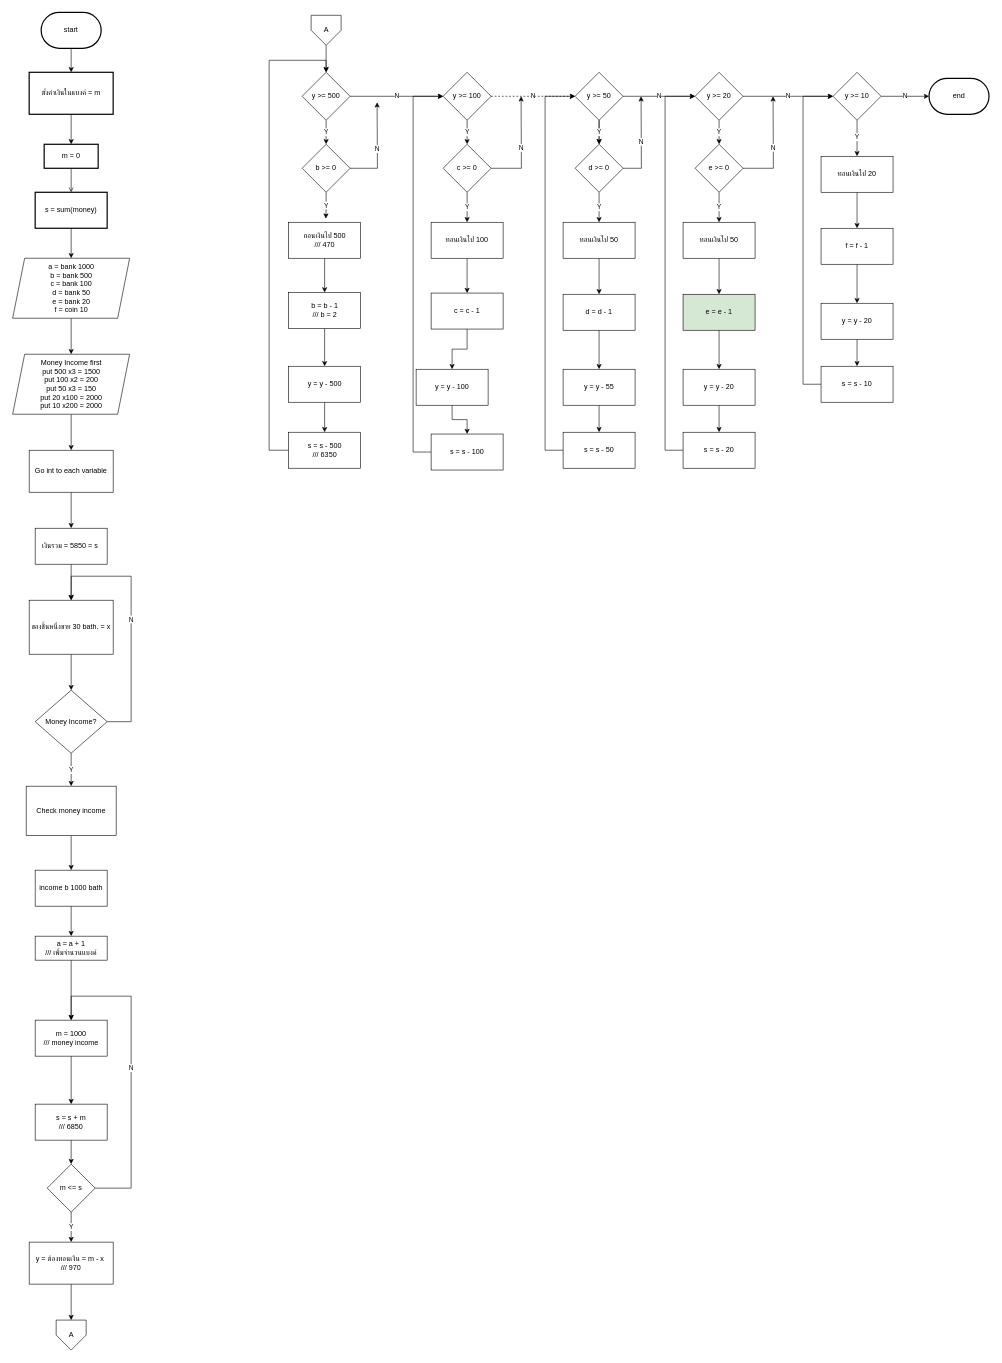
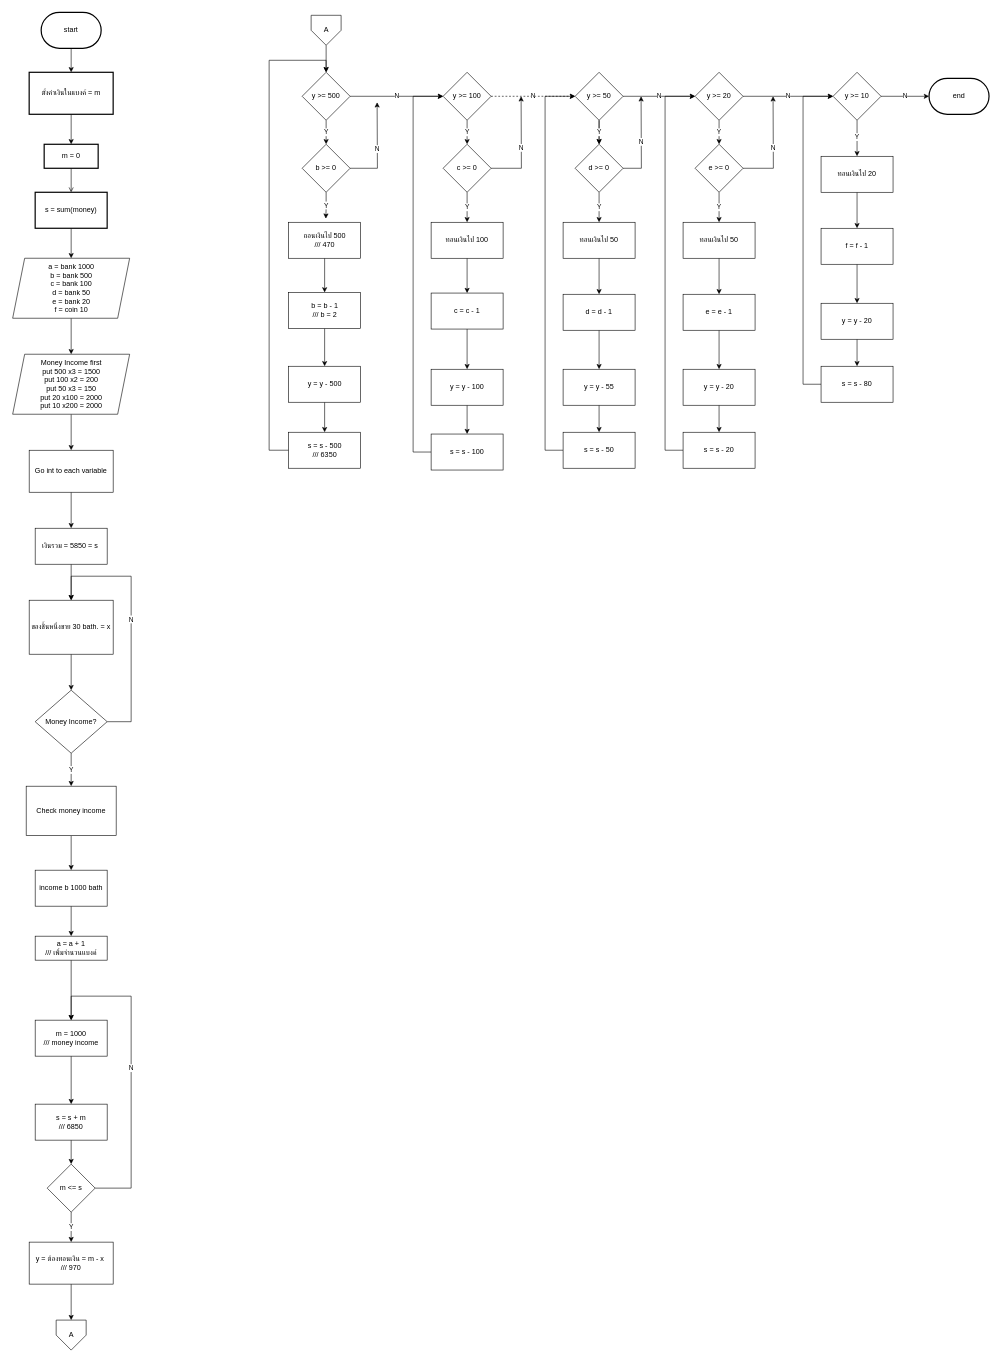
(719, 312) -> (719, 312)
(857, 384) -> (857, 384)
(452, 387) -> (467, 387)
